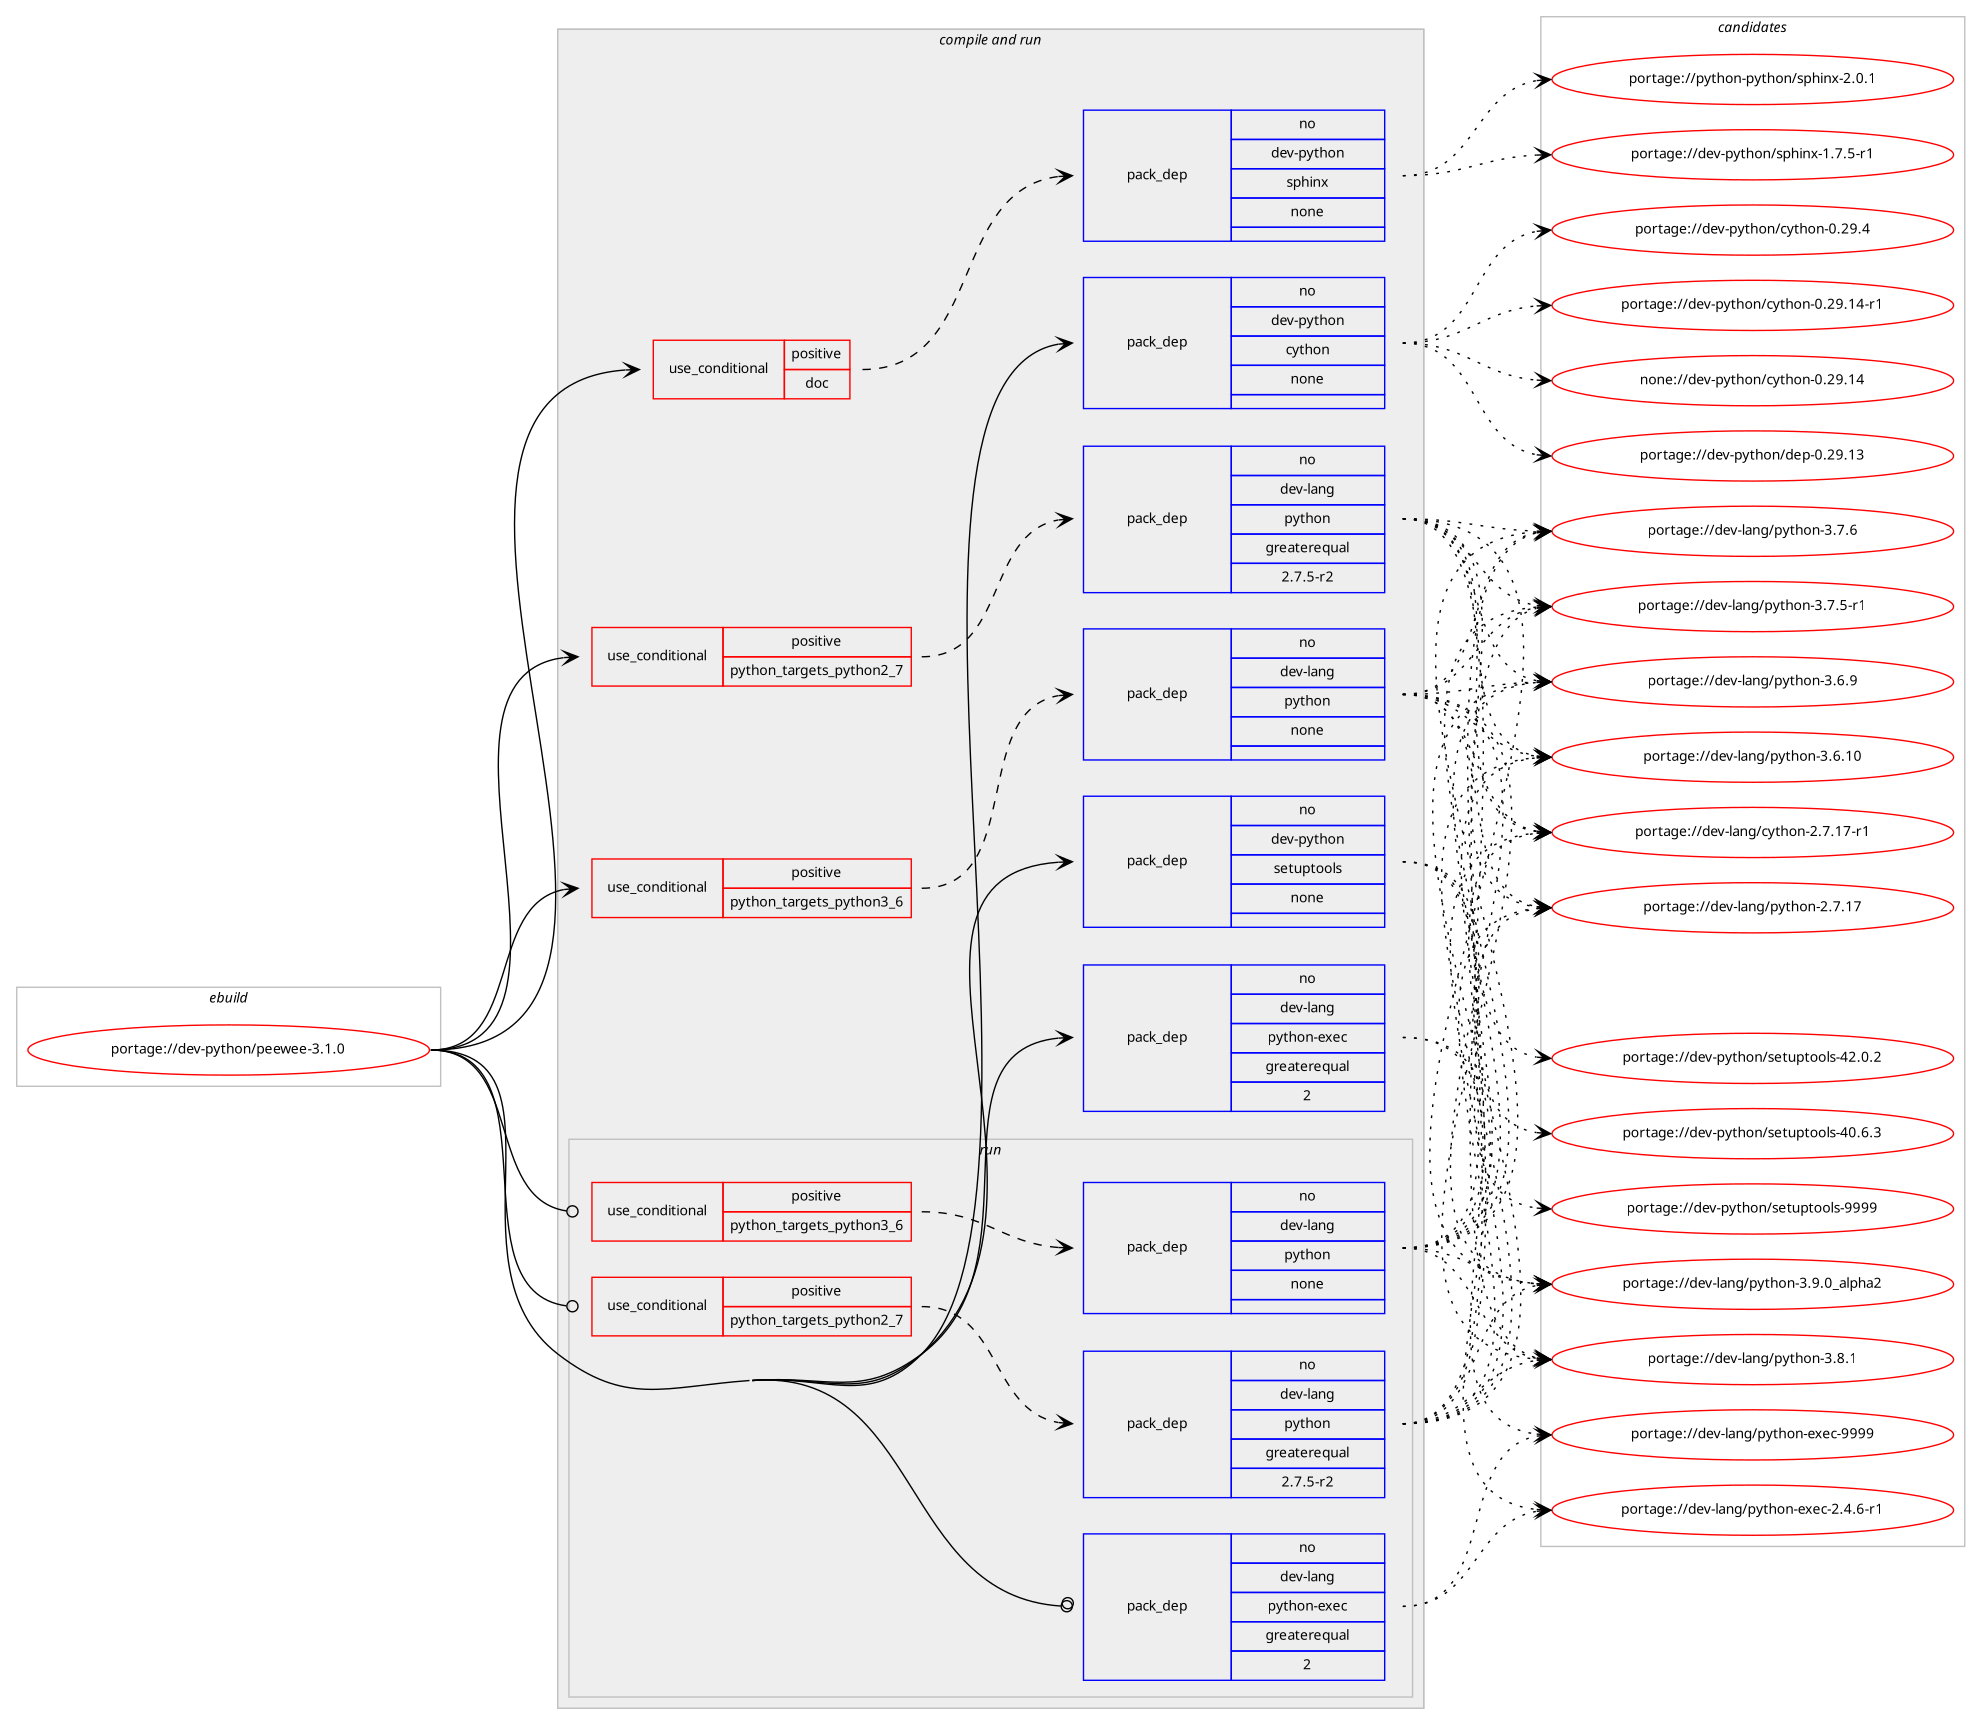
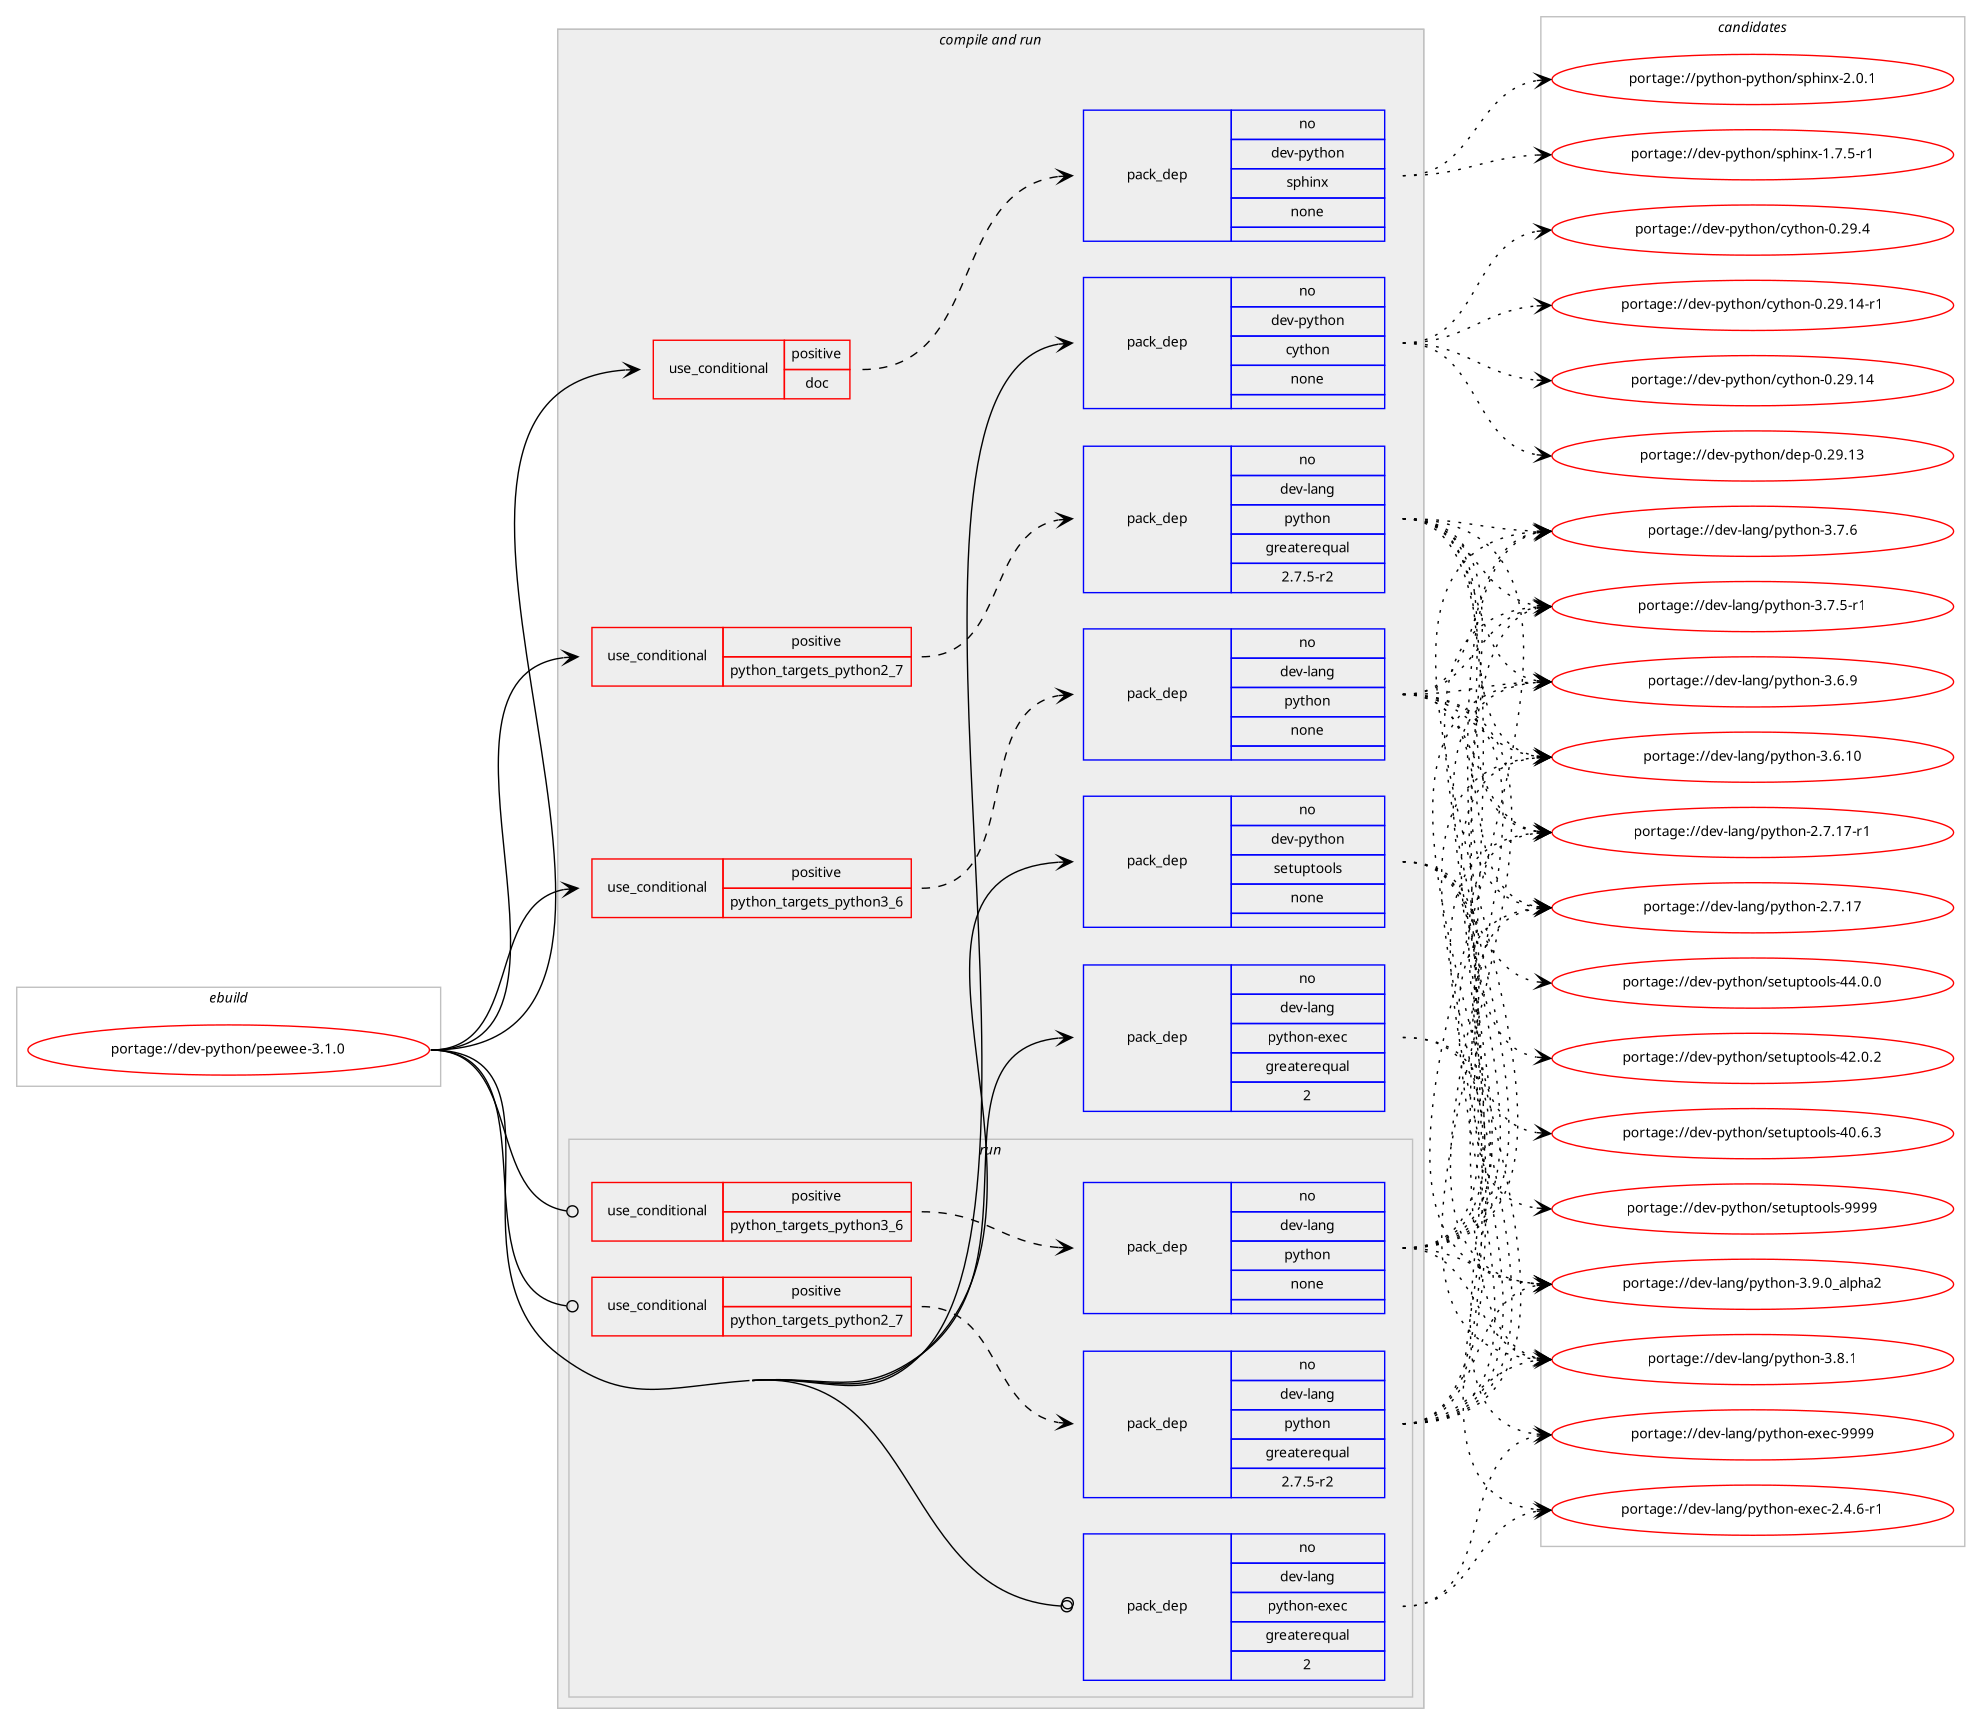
(1753, 381) -> (1753, 381)
(1753, 832) -> (1753, 832)
none -> (1753, 983)
